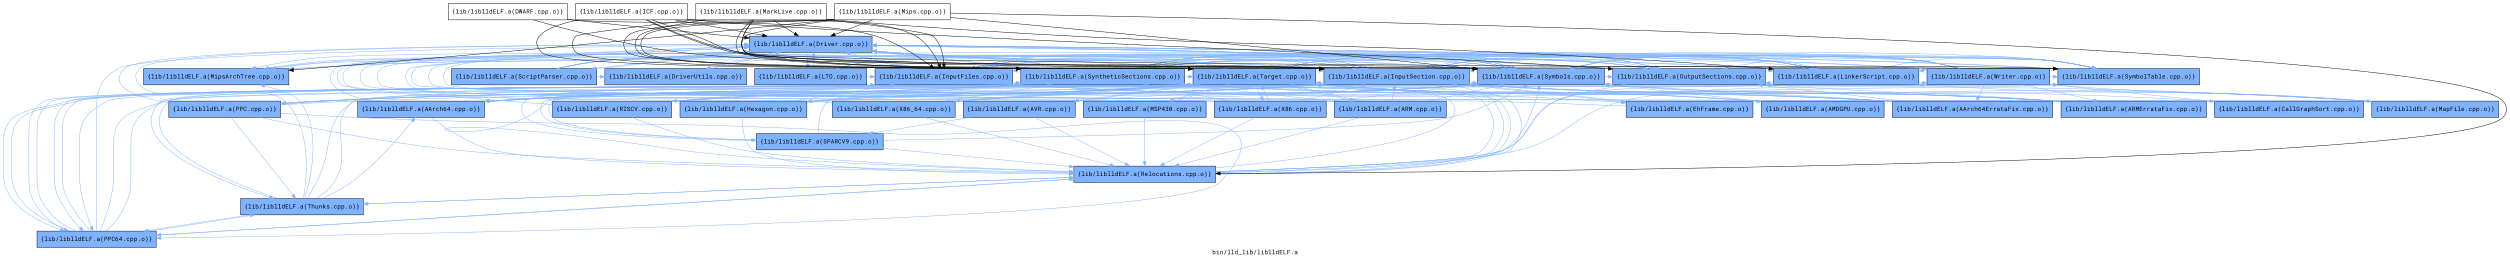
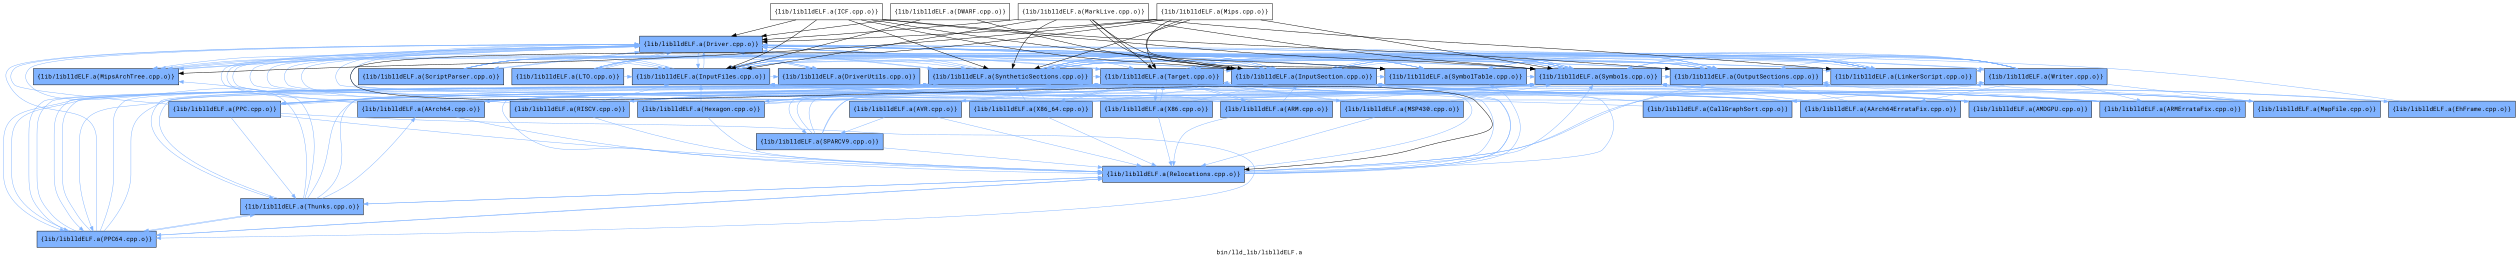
none -> (772, 77)
none -> (233, 78)
(1471, 83) -> (1498, 93)
(1403, 93) -> none
